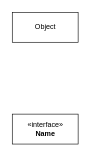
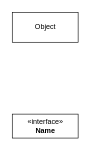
(45, 129) -> (45, 126)
